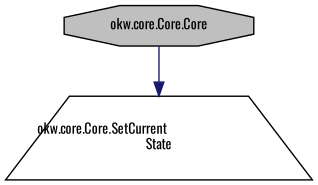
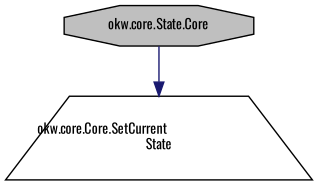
(159, 26) -> (159, 26)
